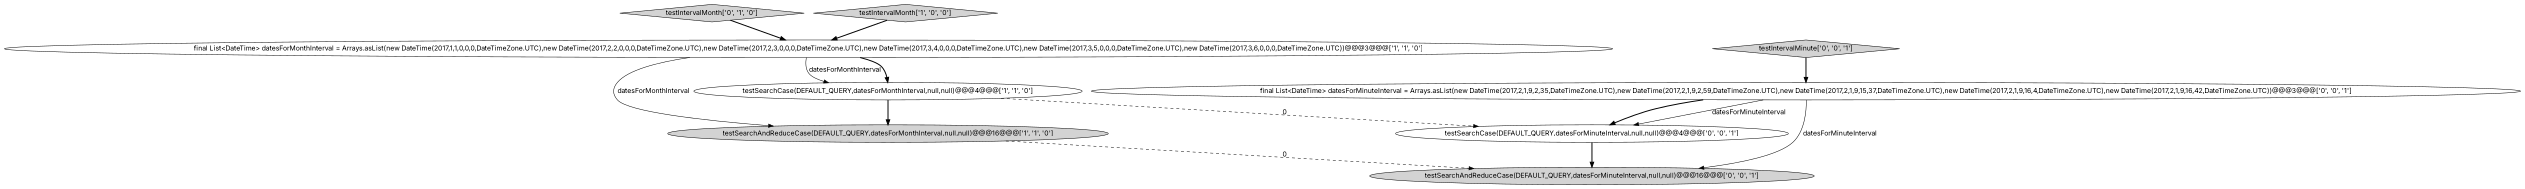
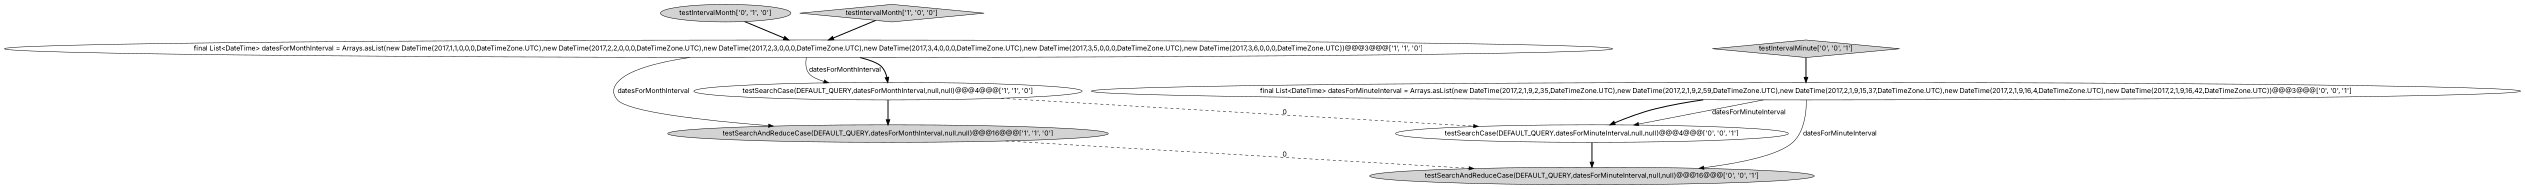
(712, 13) -> (726, 13)
